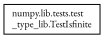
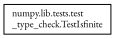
(52, 19) -> (57, 19)
